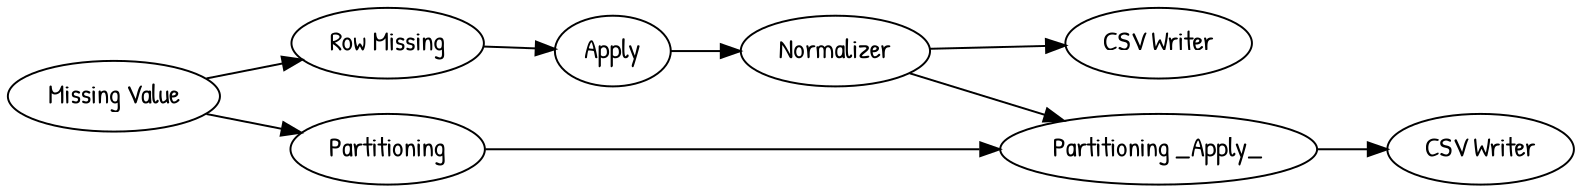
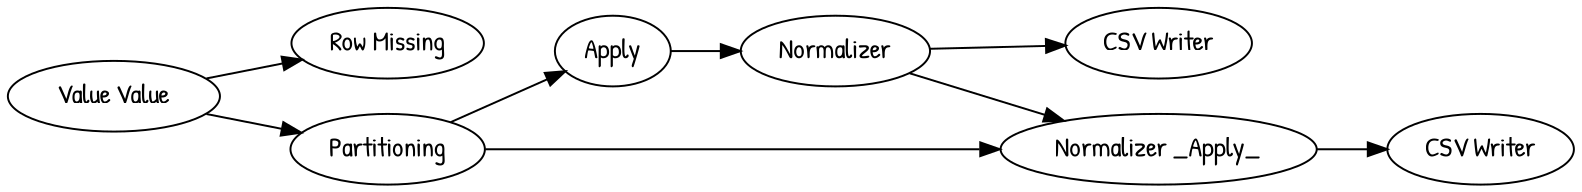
(510, 47) -> (499, 101)
(114, 96) -> (114, 96)
(1159, 149) -> (1159, 149)
